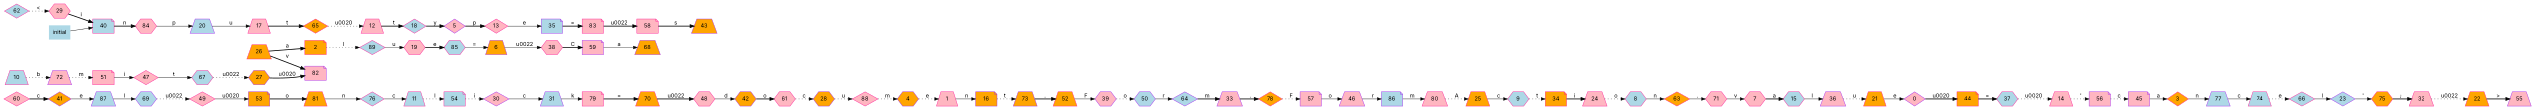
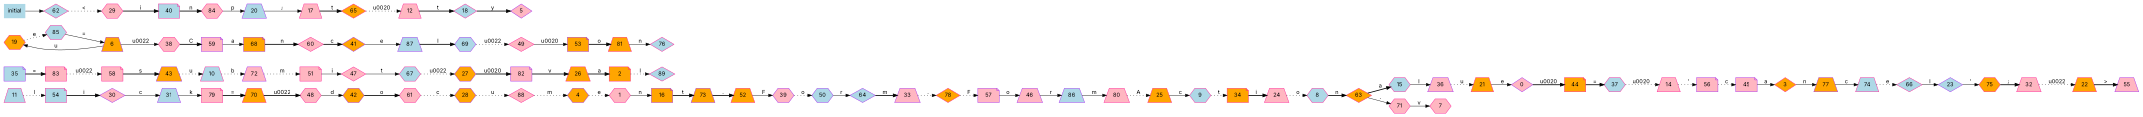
(231, 23) -> (282, 8)
(496, 26) -> none
(618, 26) -> (82, 74)
(79, 30) -> (32, 11)
none -> (279, 44)
(392, 48) -> (65, 50)
(414, 48) -> (15, 42)
(432, 48) -> (33, 38)
(648, 48) -> (254, 44)
(286, 62) -> (548, 74)
none -> (189, 74)
(122, 99) -> (435, 44)
(393, 99) -> none
(472, 99) -> (81, 95)
(947, 99) -> (620, 95)
(1004, 99) -> (681, 95)
(1247, 99) -> (925, 95)
(1392, 99) -> (1072, 95)
(1653, 99) -> (1335, 95)
(1772, 99) -> (1377, 91)
(2218, 99) -> (1826, 85)
